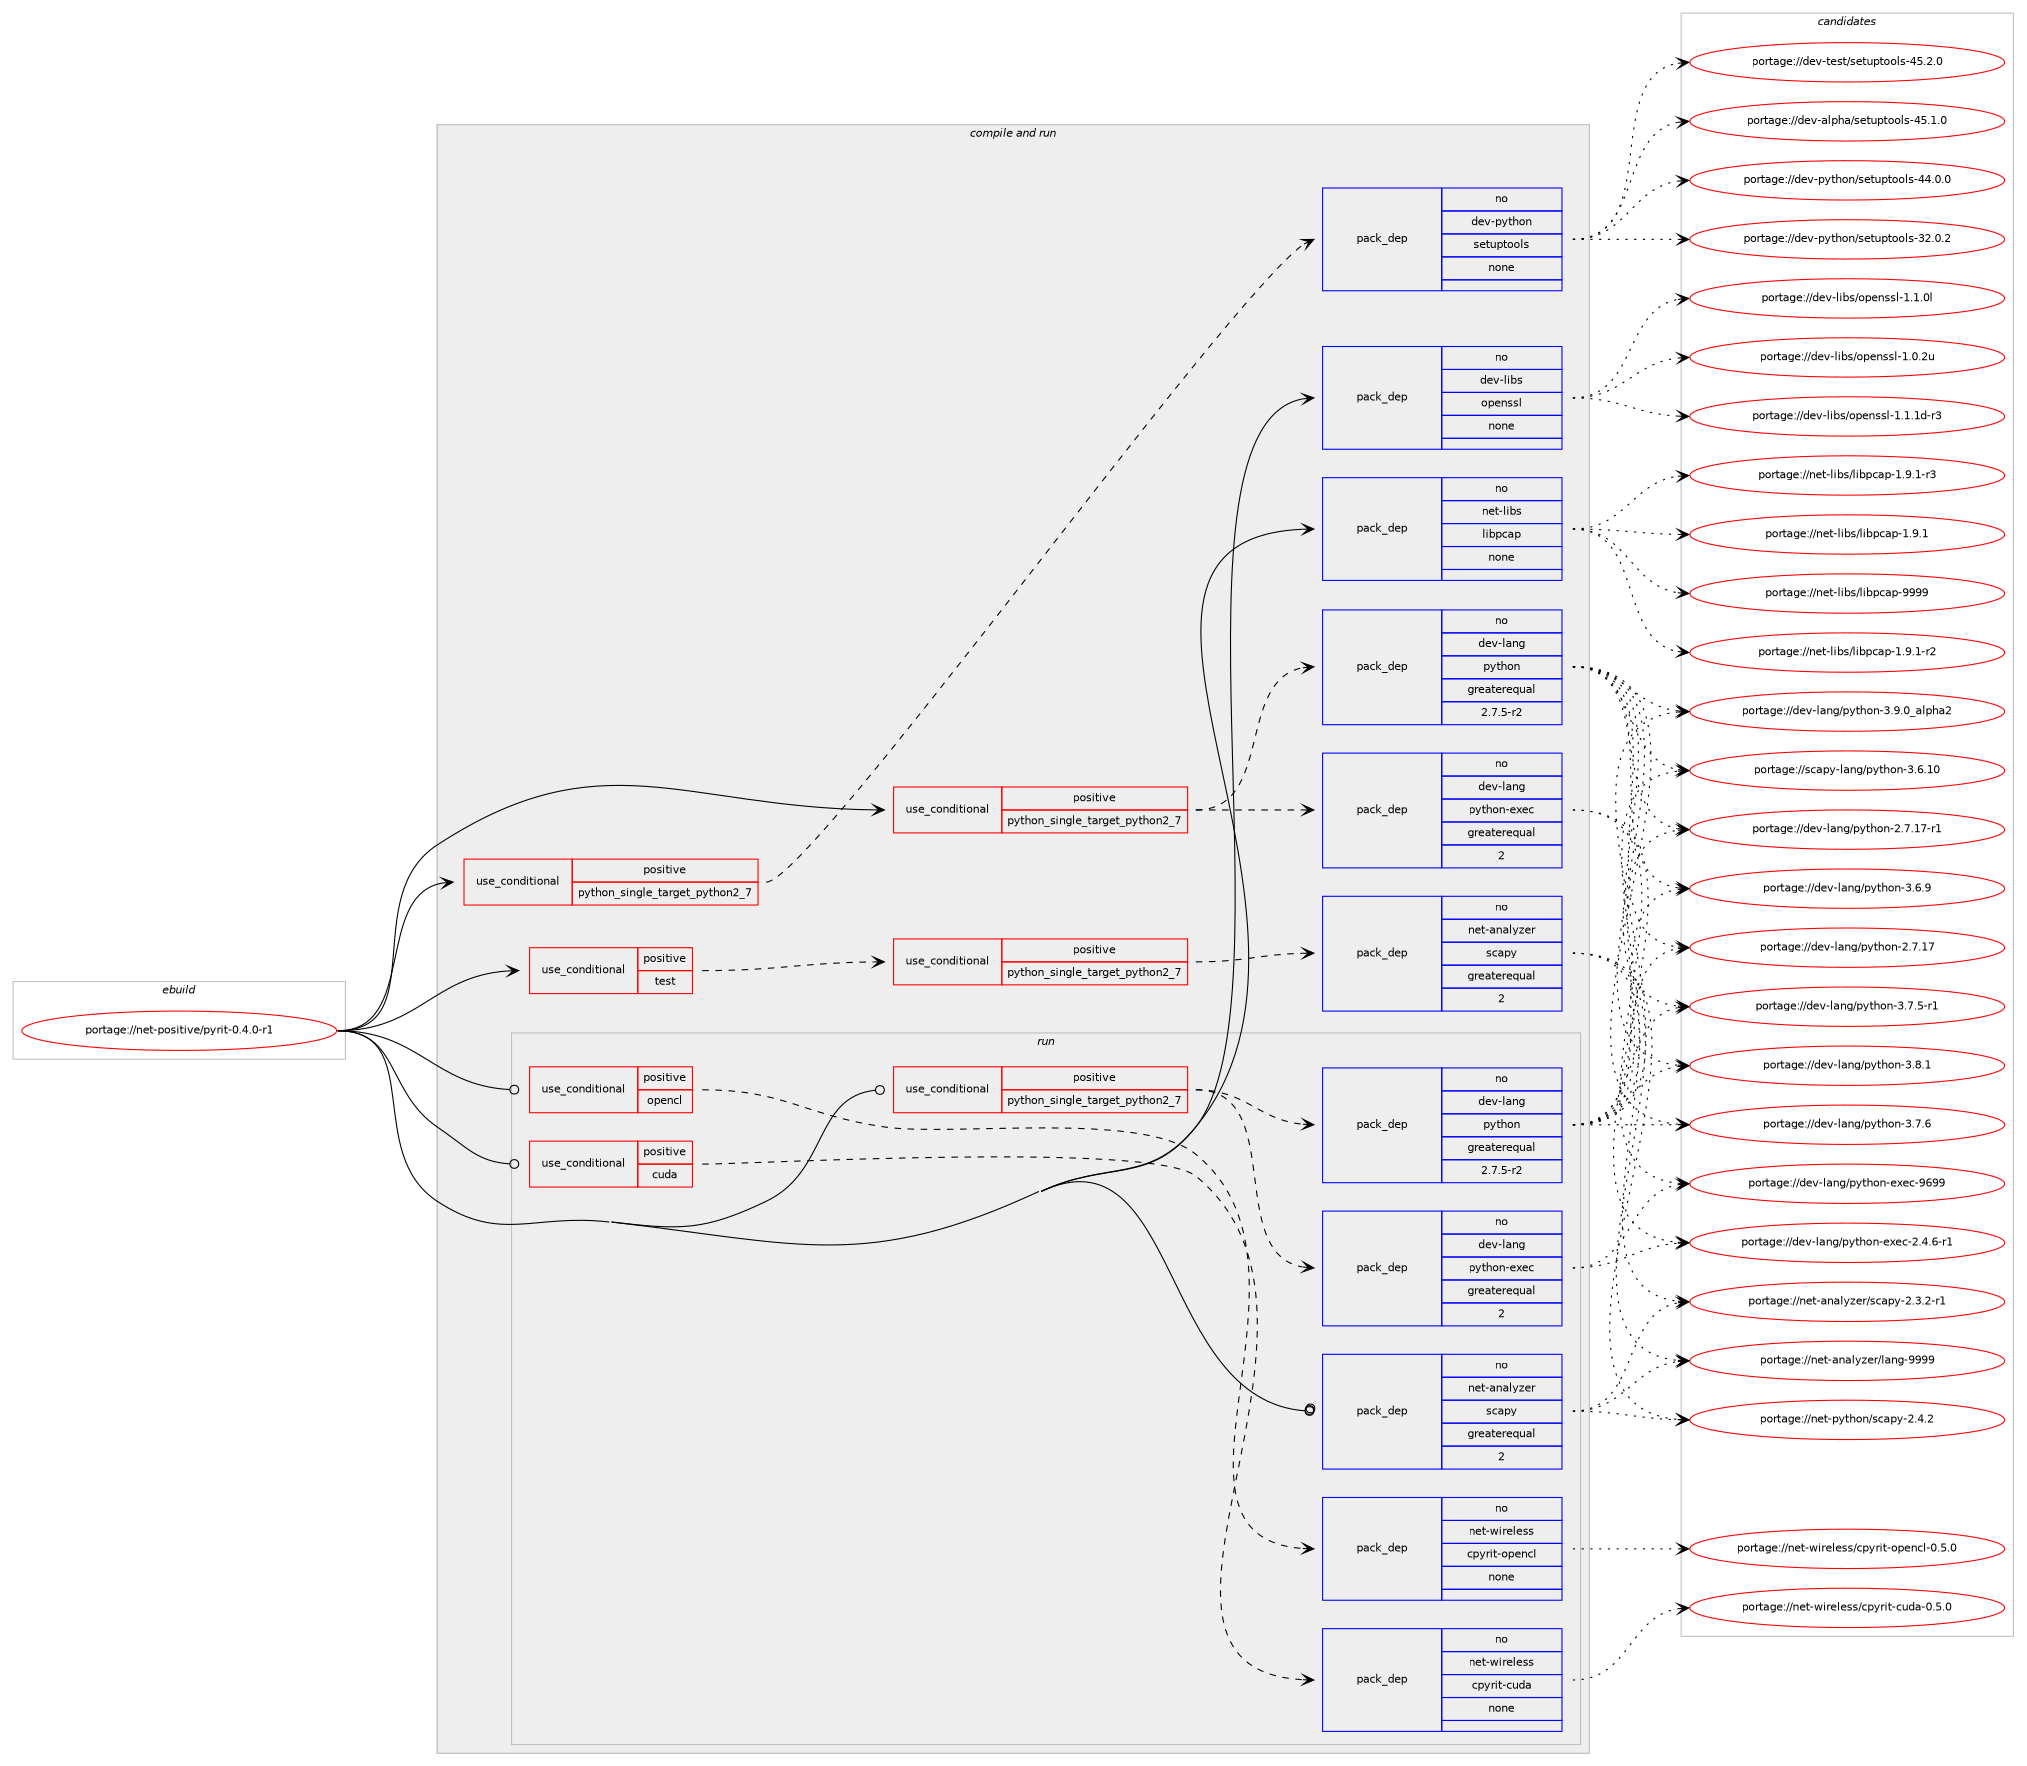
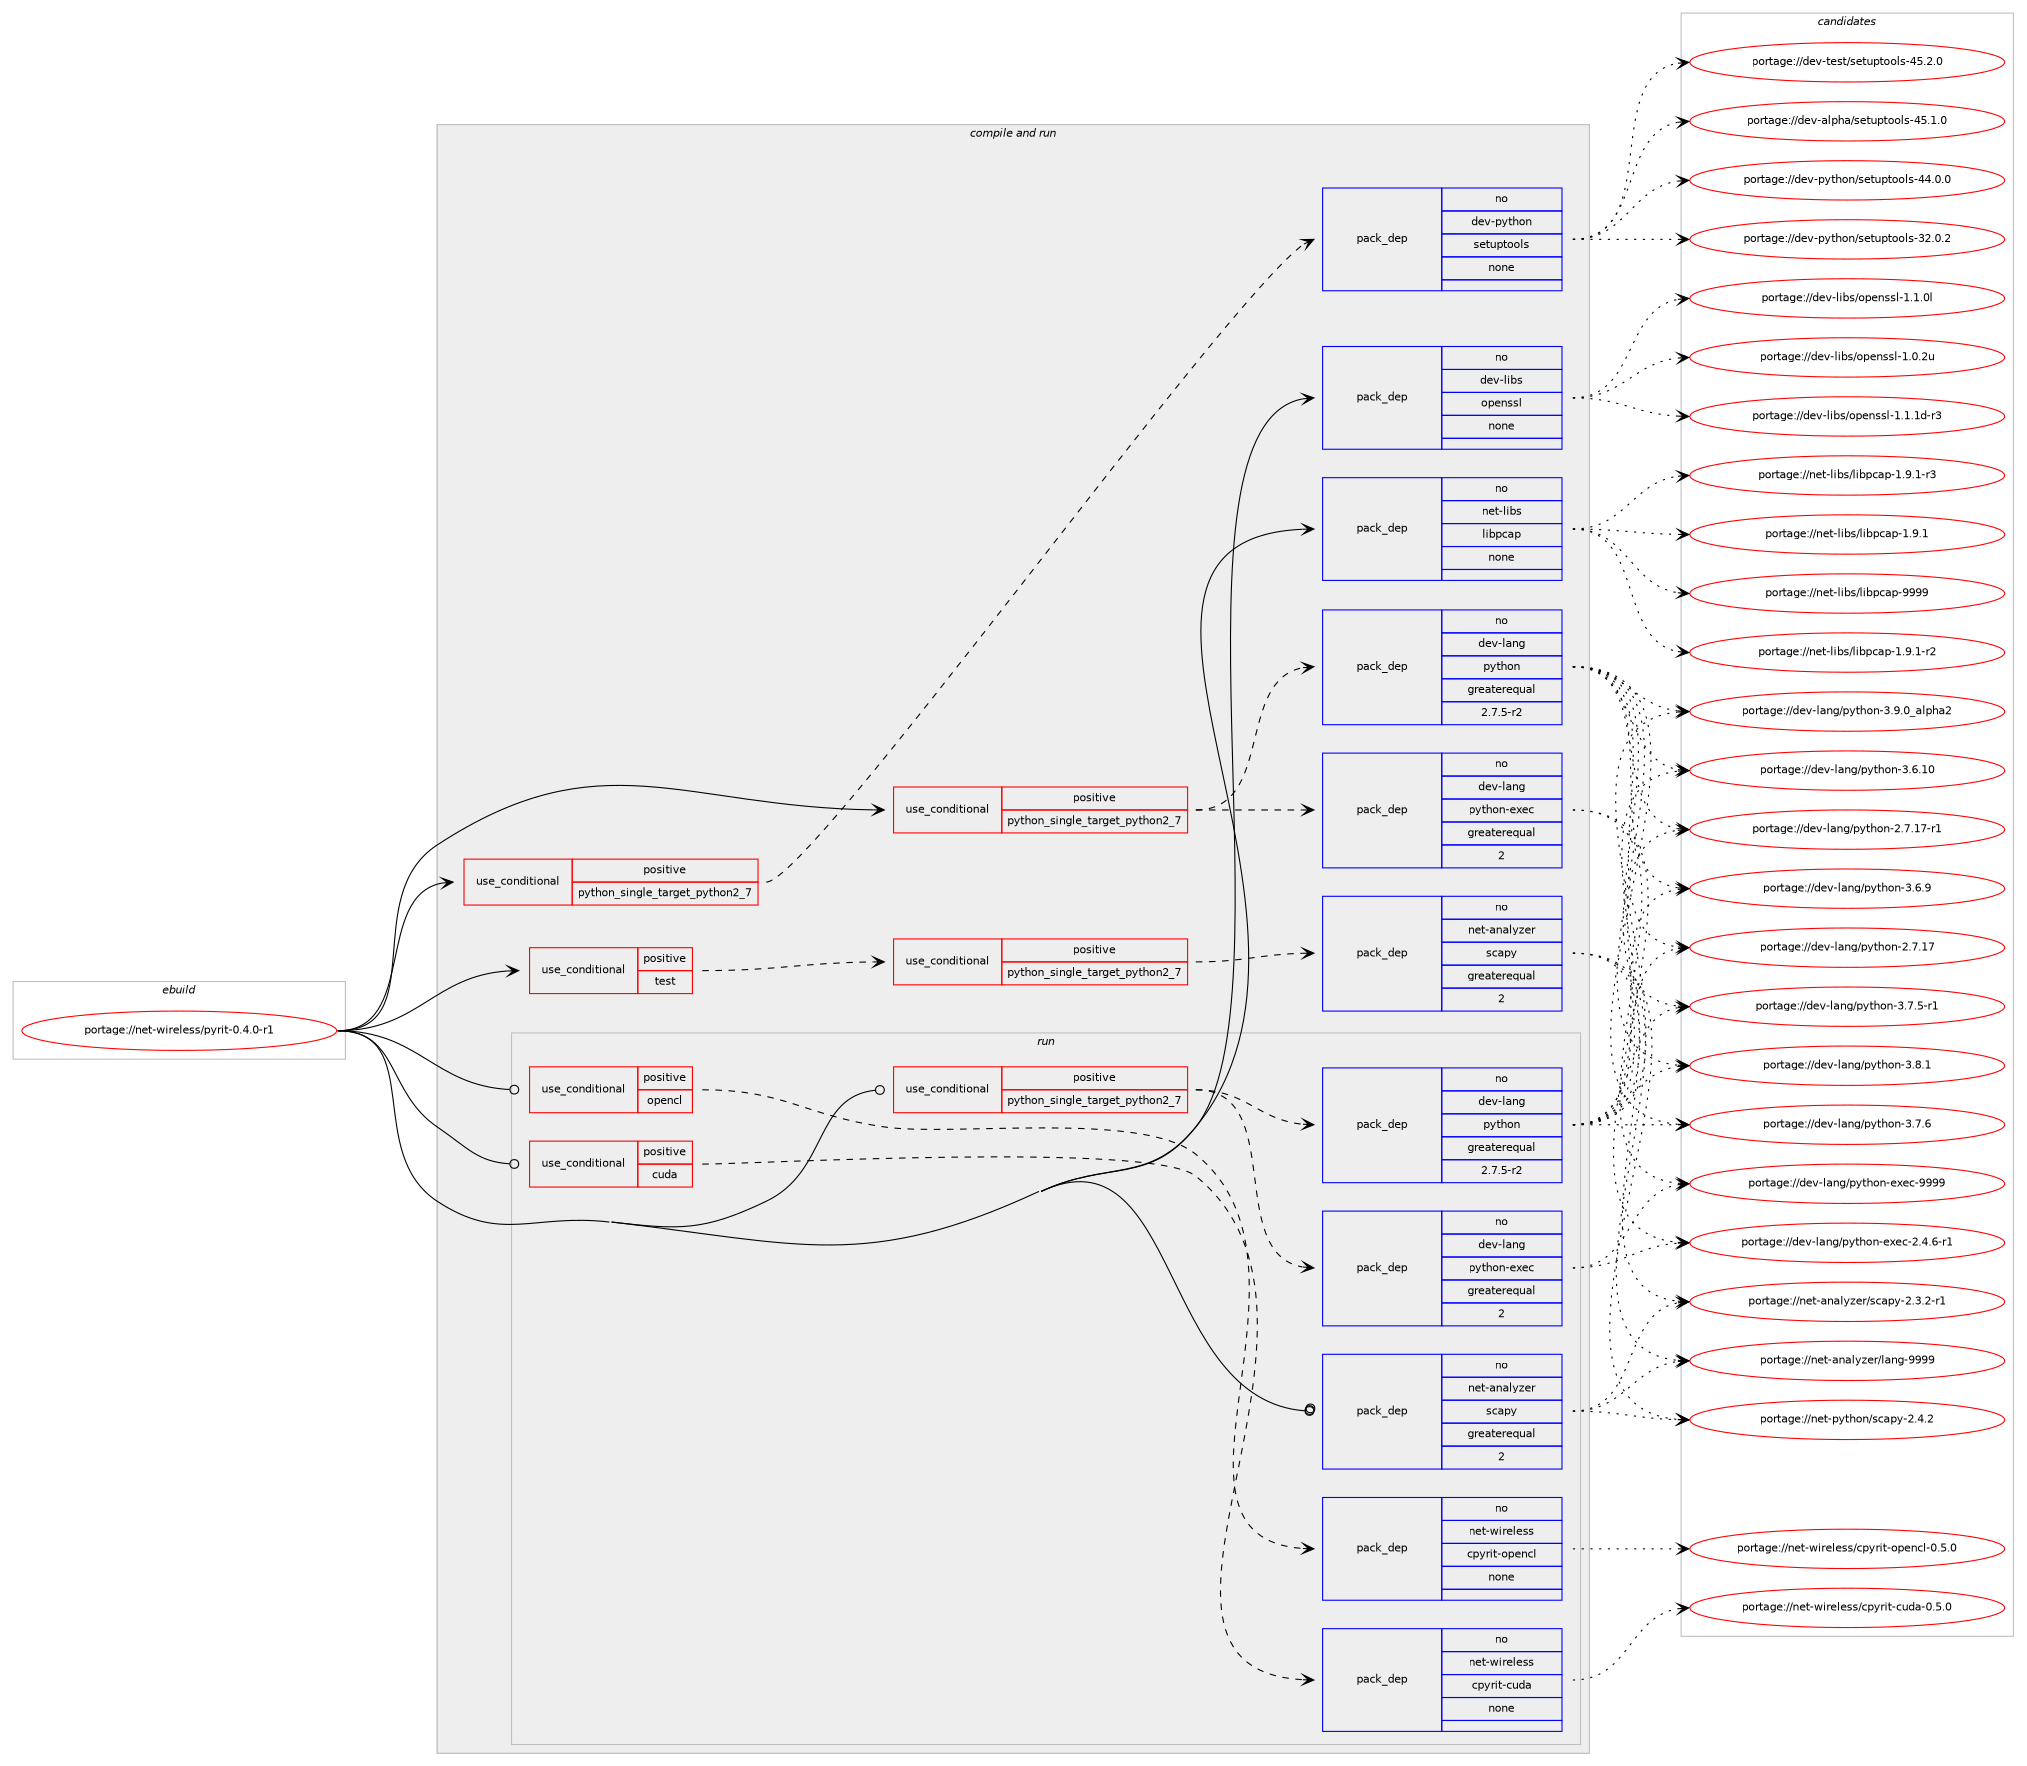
(1847, 771) -> (1847, 771)
(179, 1031) -> (179, 1031)
(1847, 1184) -> (1847, 1184)
